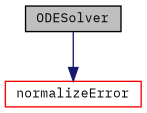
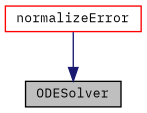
(73, 50) -> (73, 50)
